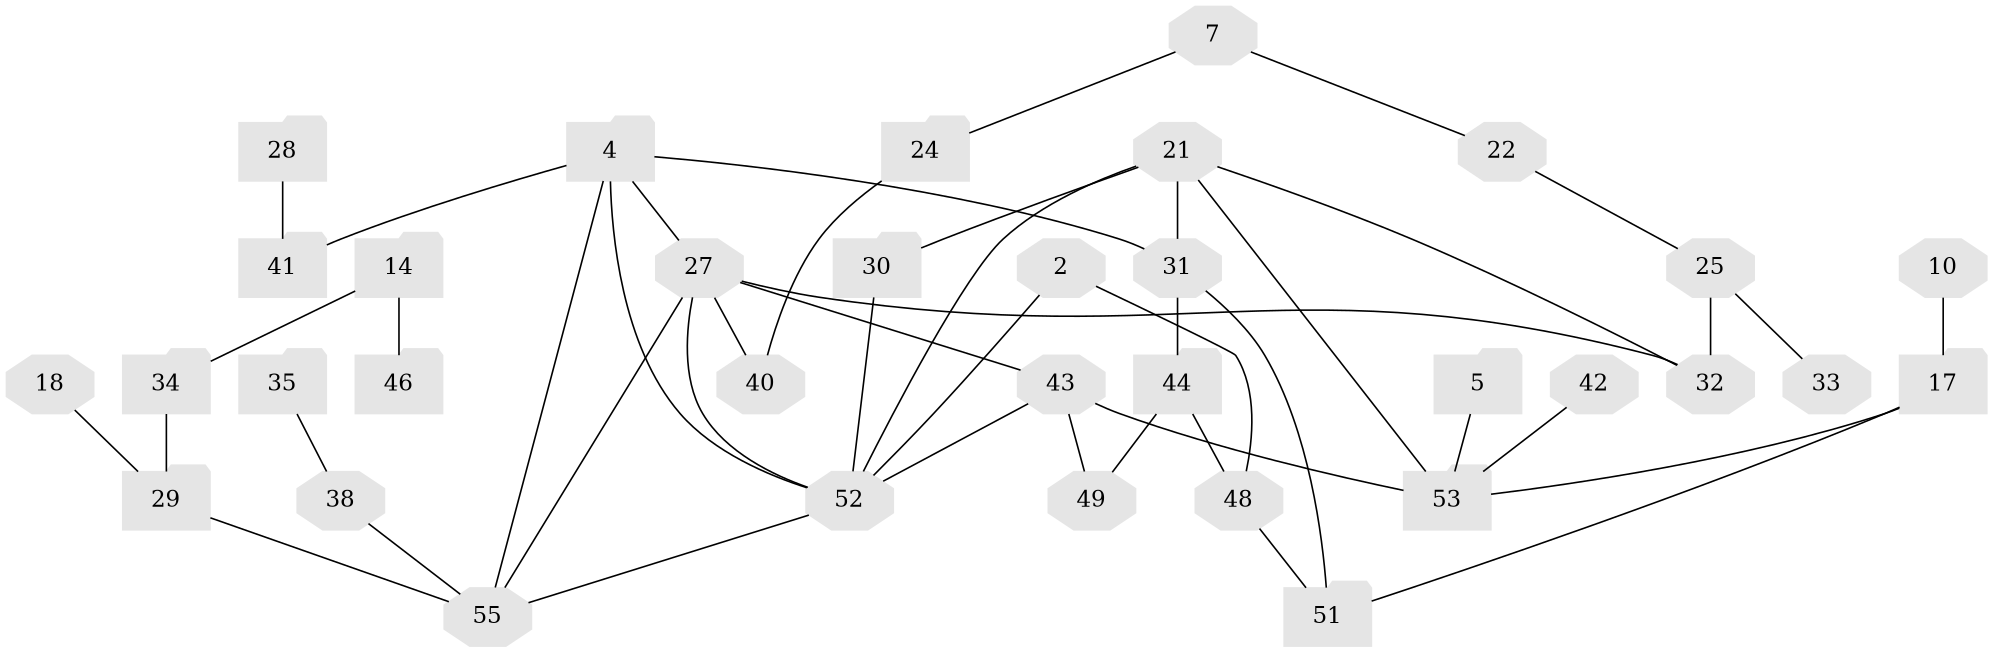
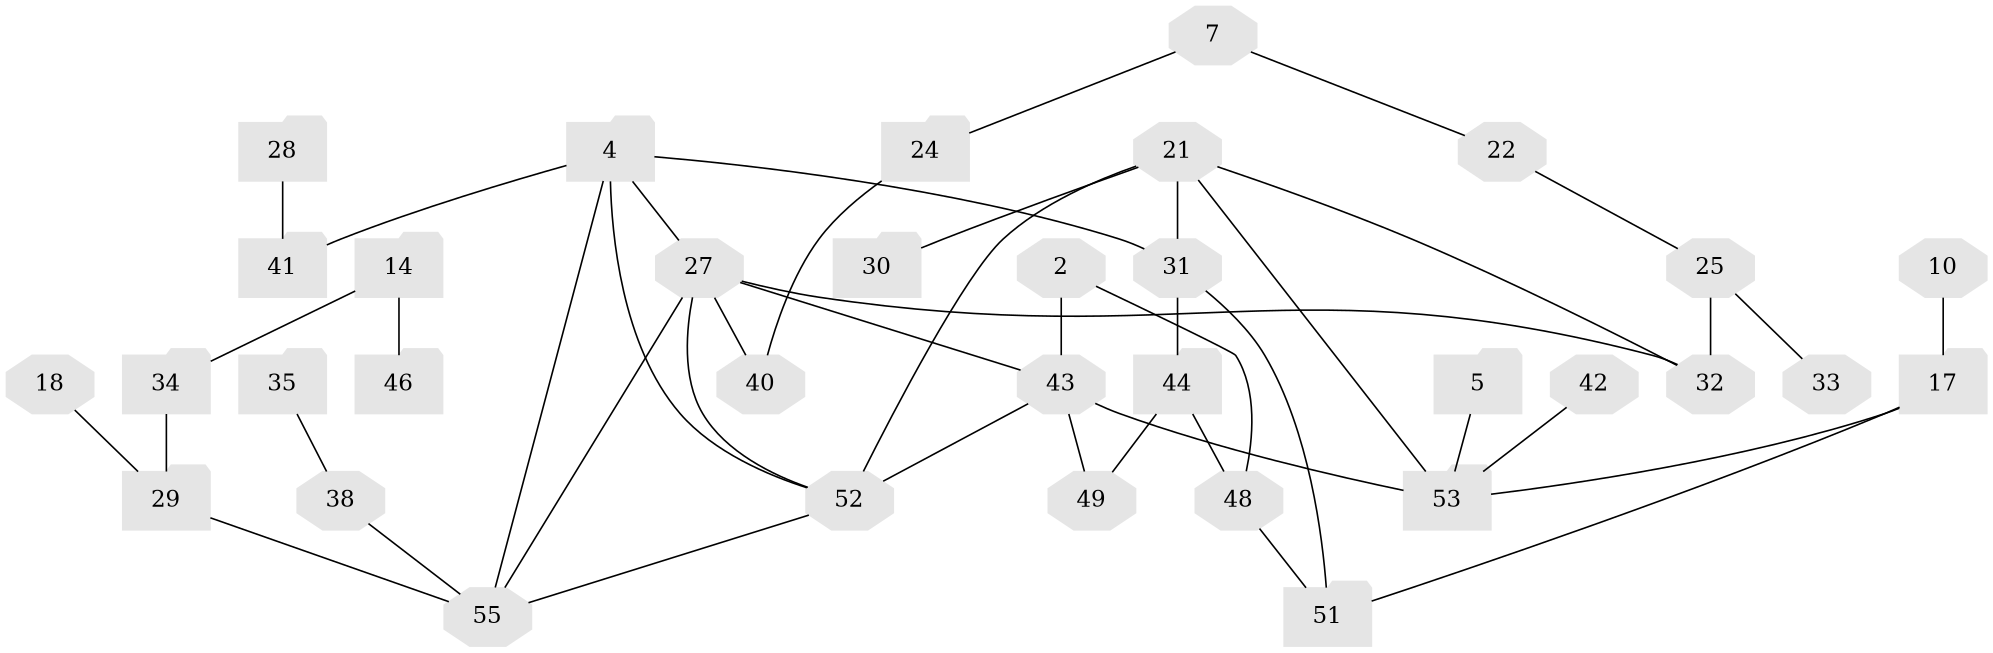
(863, 384) -> none
(958, 387) -> (1061, 326)
